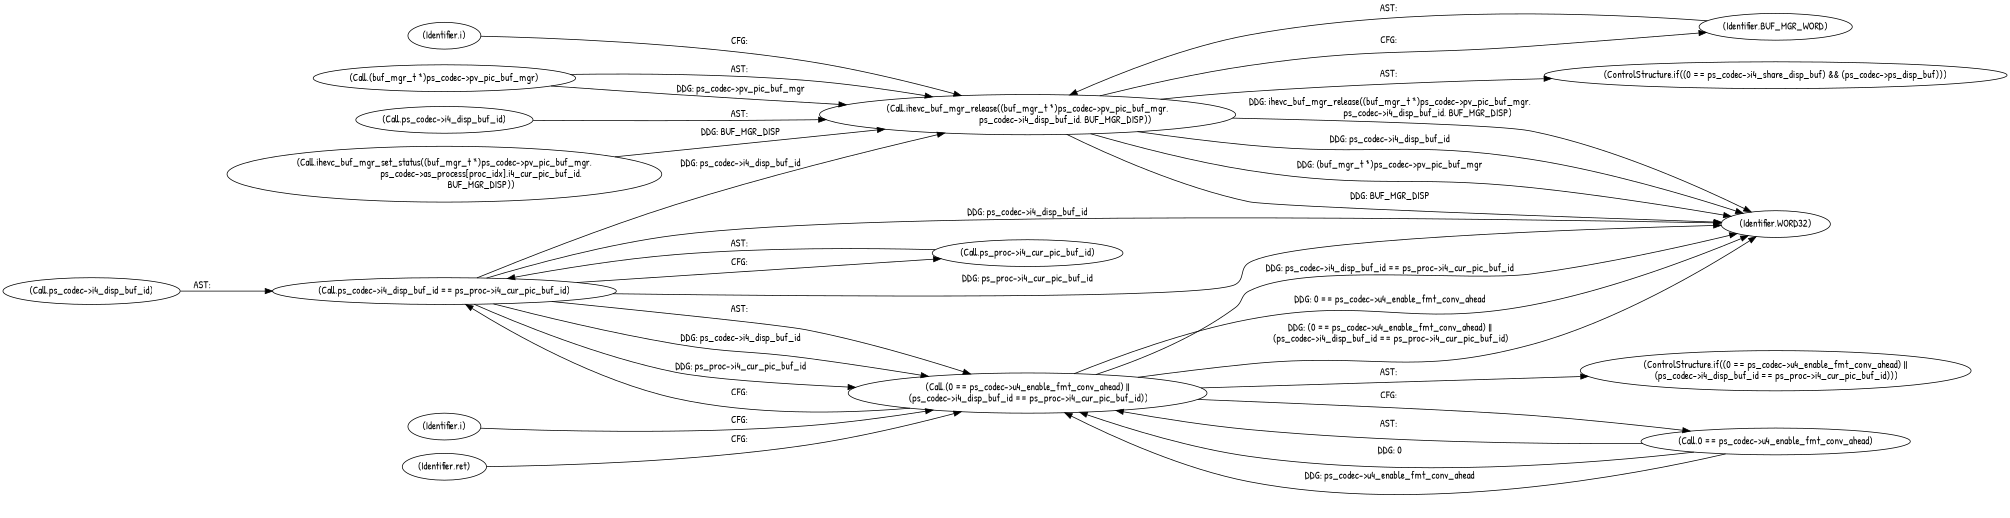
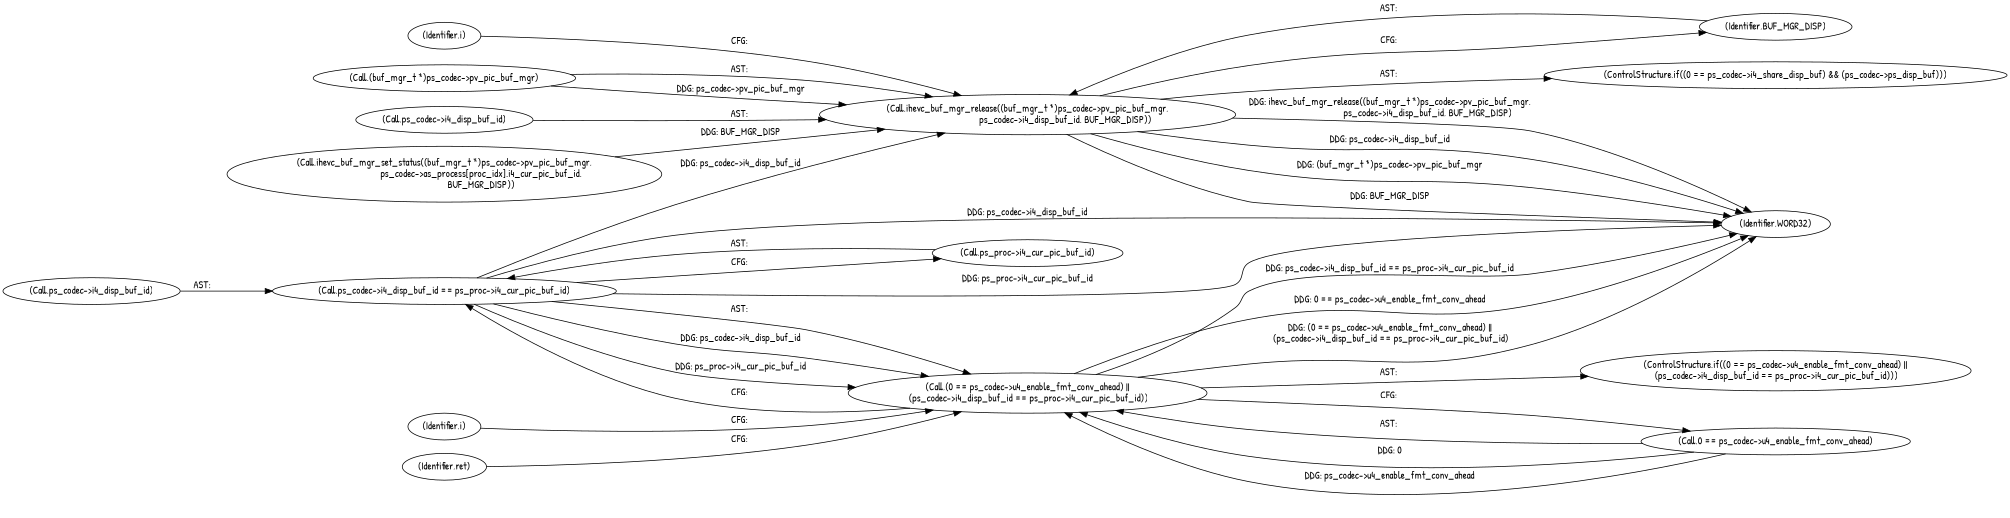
(1776, 27) -> (1776, 27)
